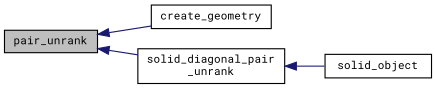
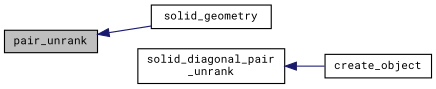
(211, 17) -> (211, 17)
(123, 53) -> none
(378, 66) -> (378, 66)
